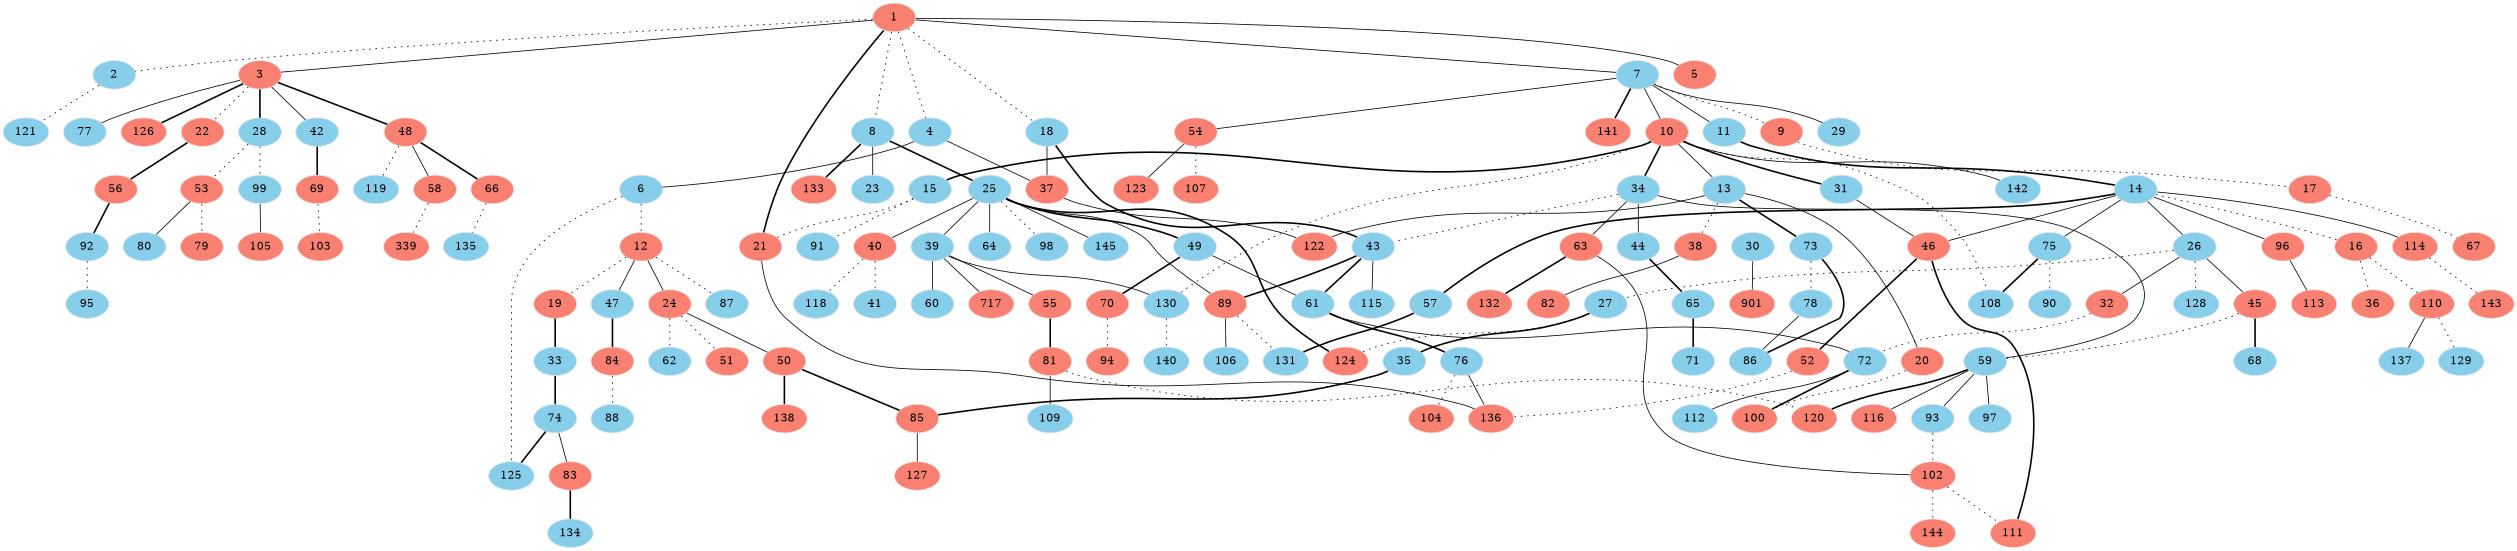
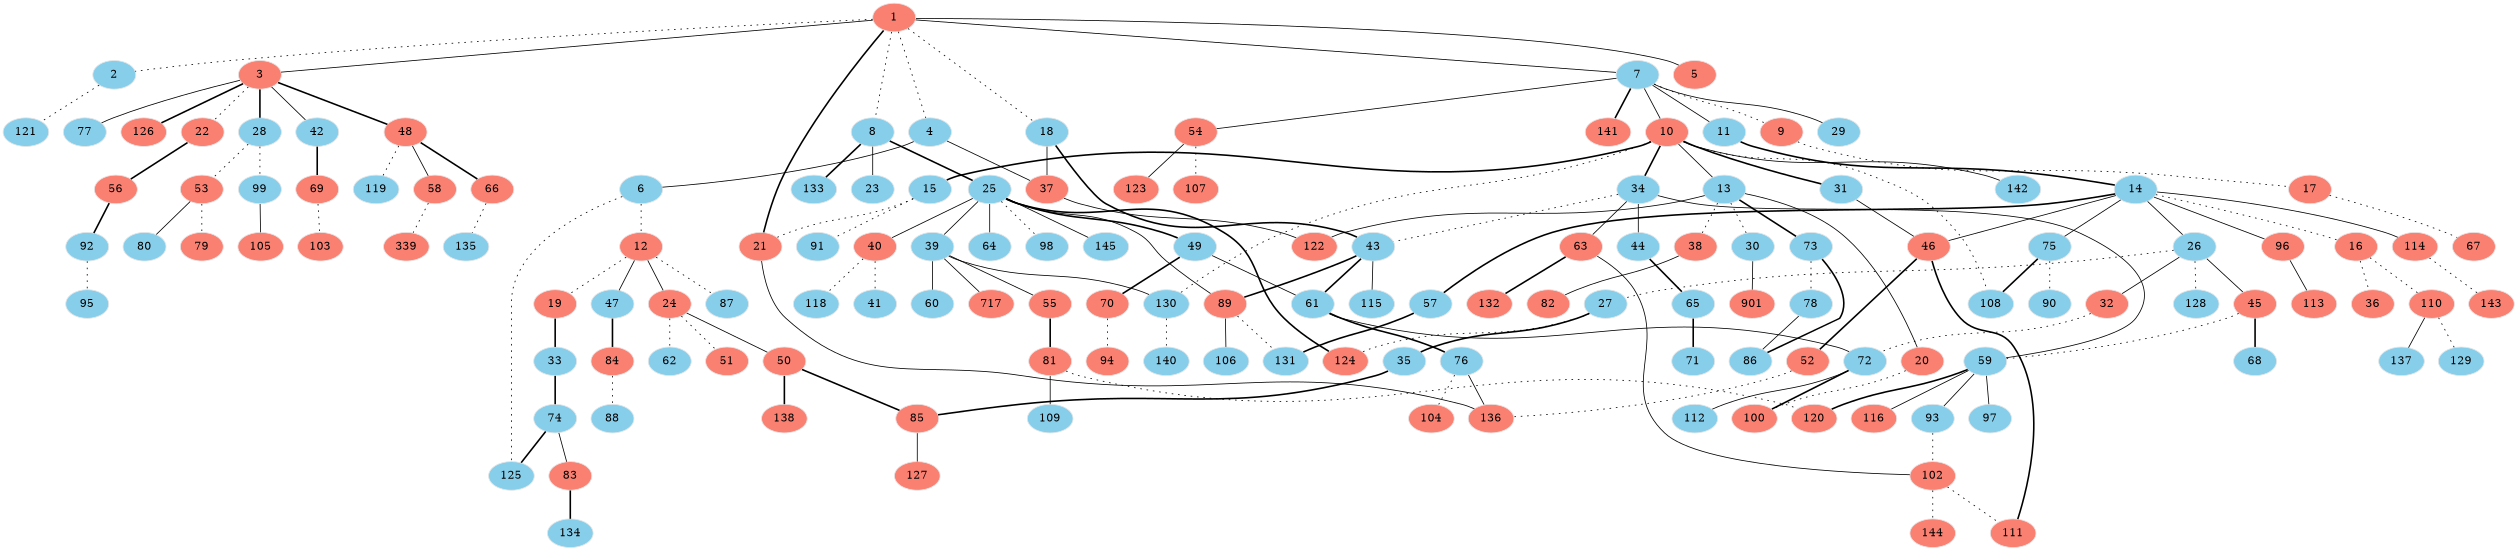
(814, 189) -> (814, 189)
none -> (1739, 218)
